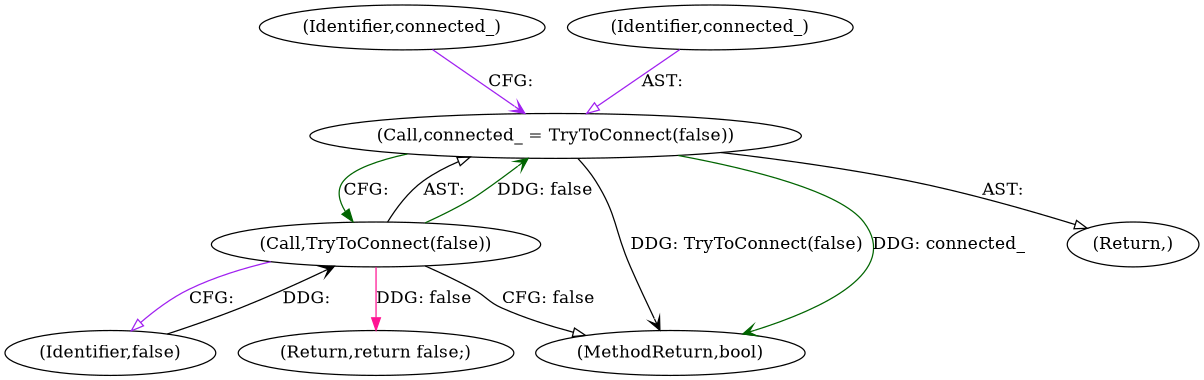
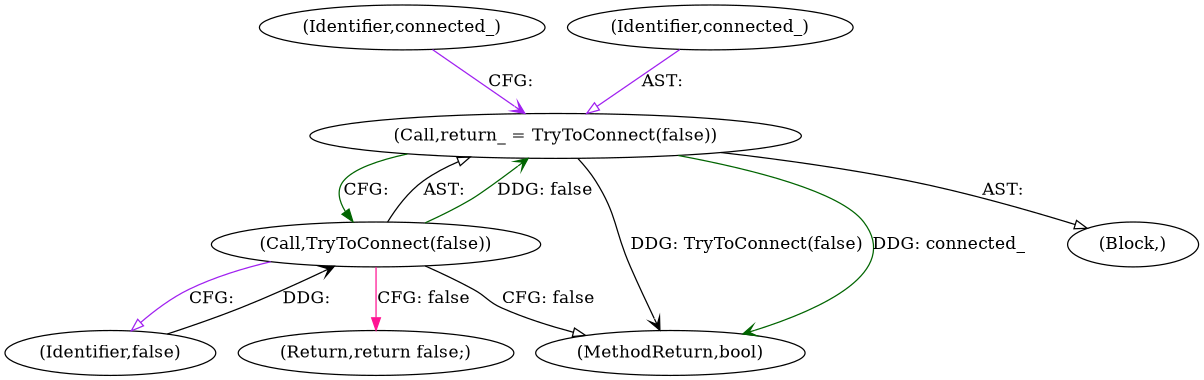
(556, 136) -> (556, 136)
(1133, 244) -> (1133, 244)
(424, 299) -> (424, 299)
